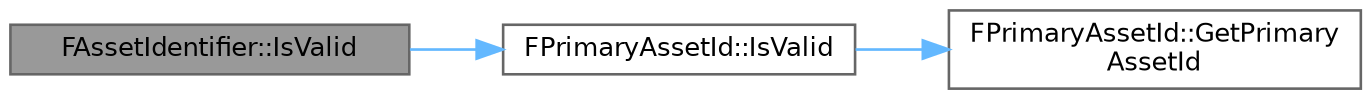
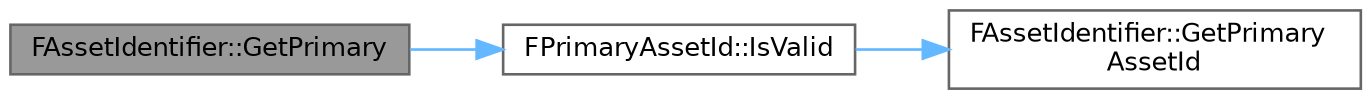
(210, 50) -> (210, 50)
(1155, 50) -> (1155, 50)
